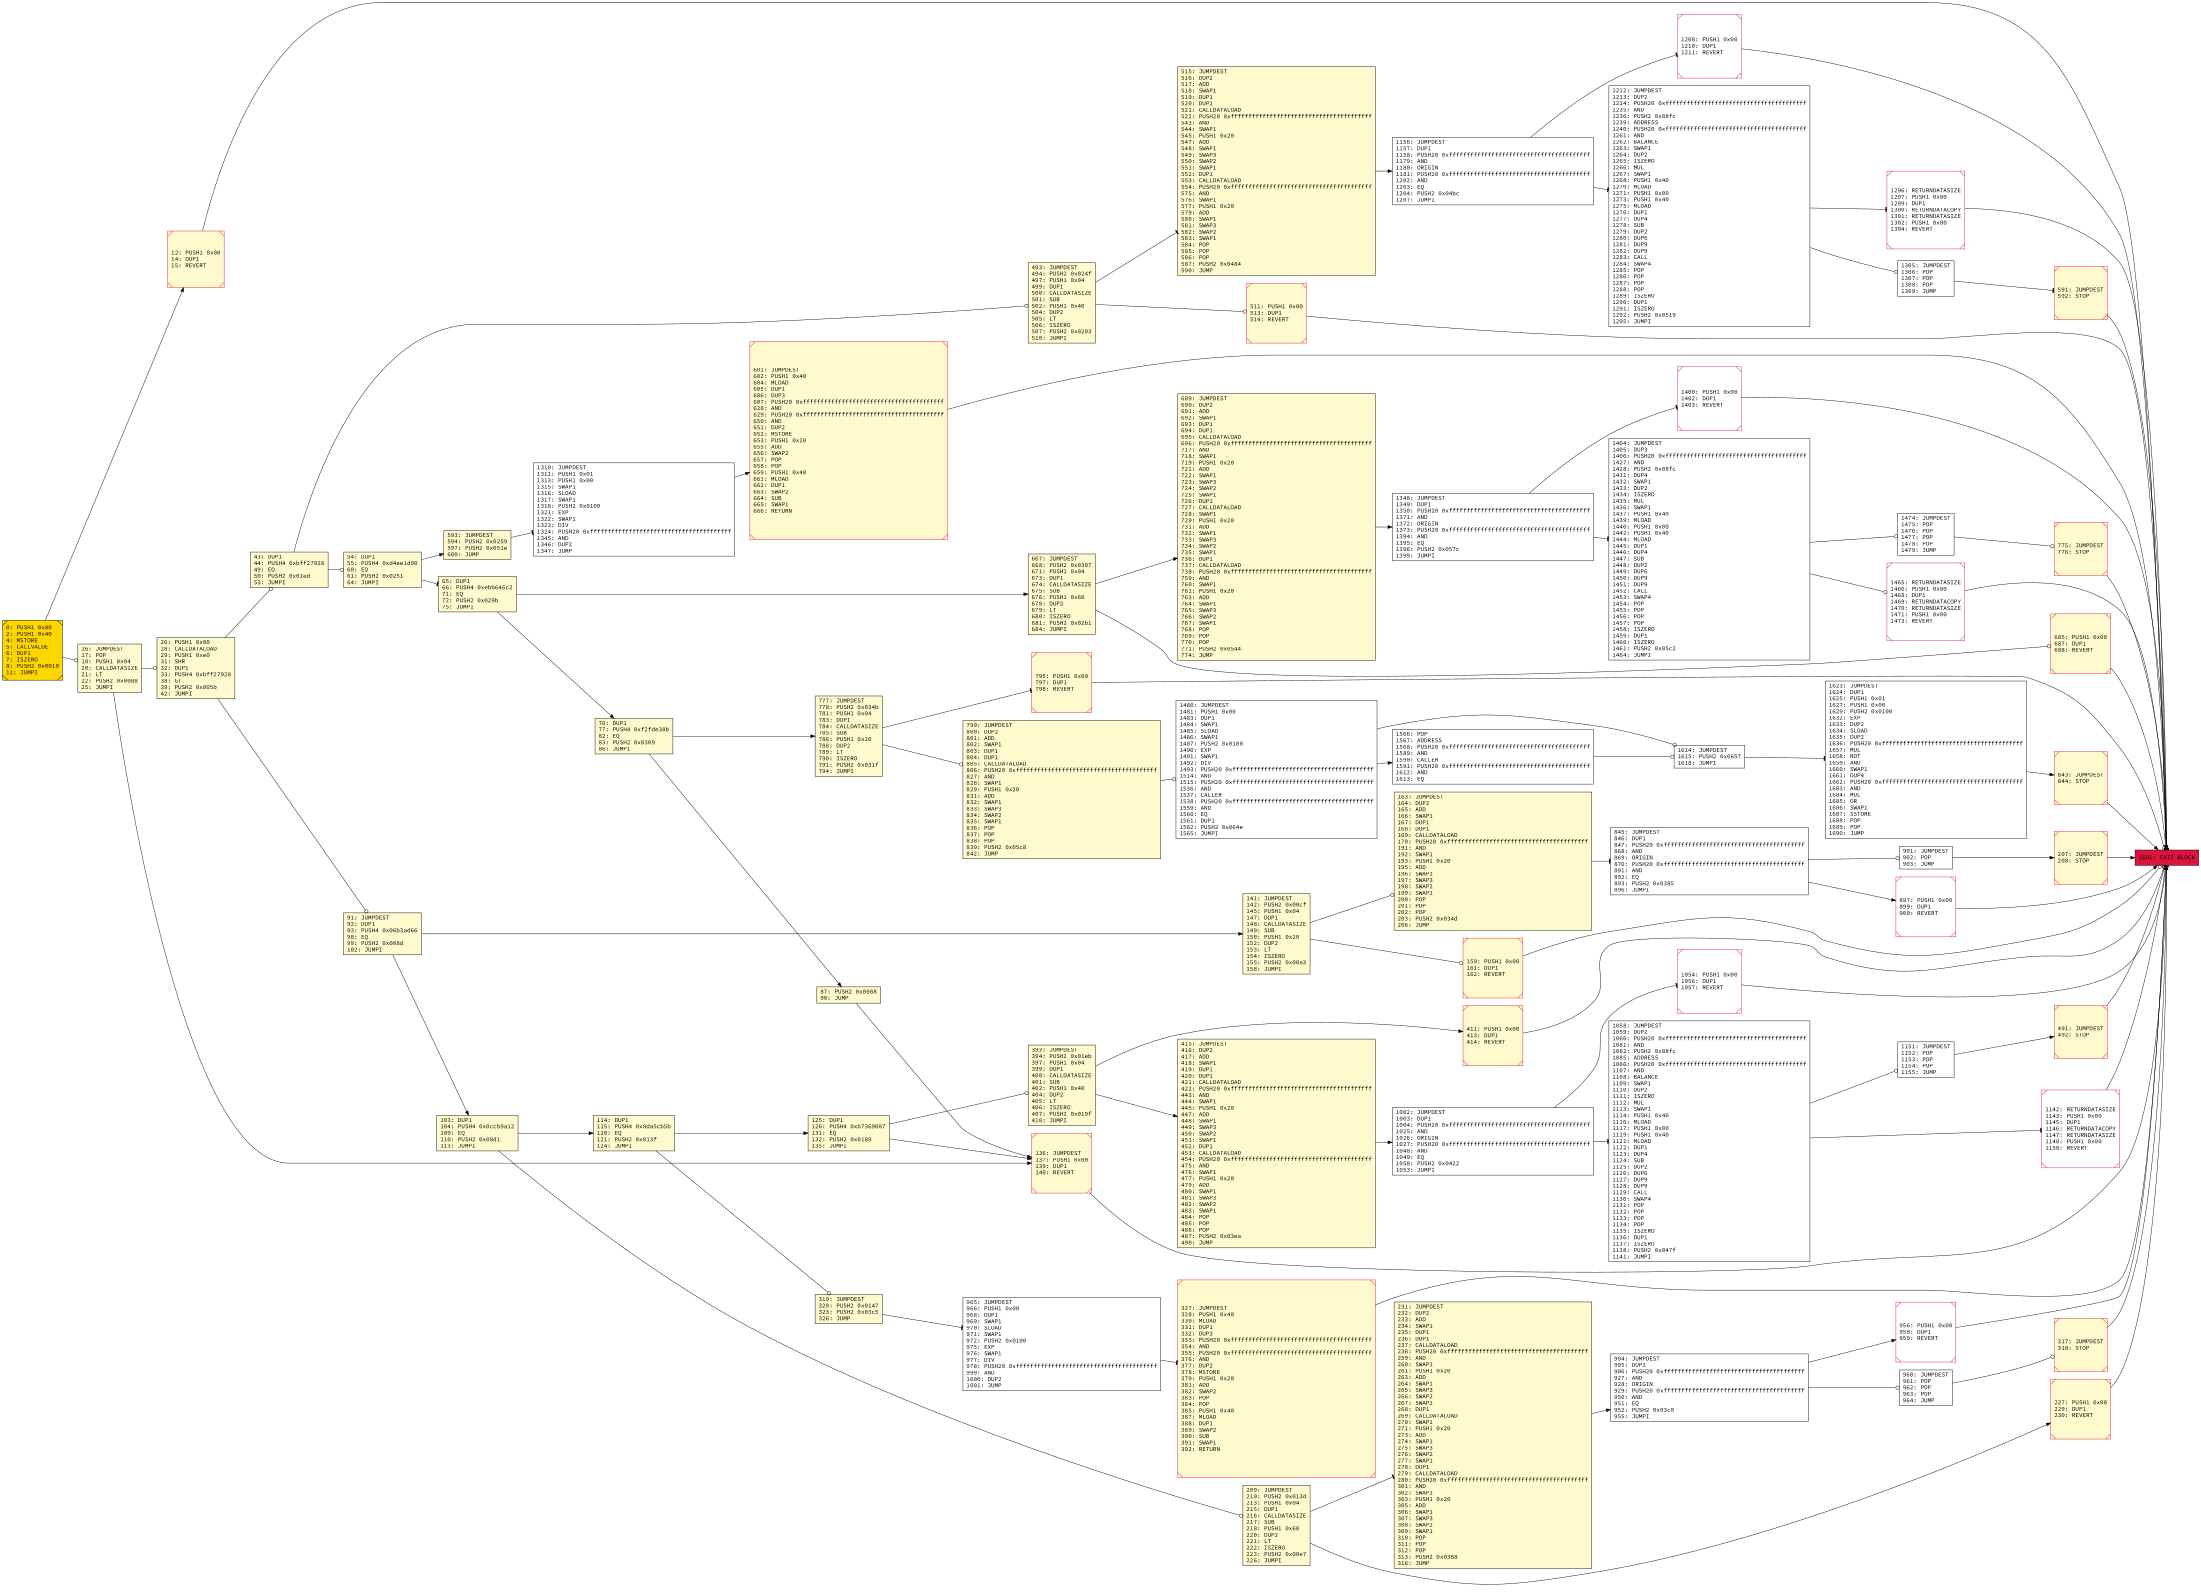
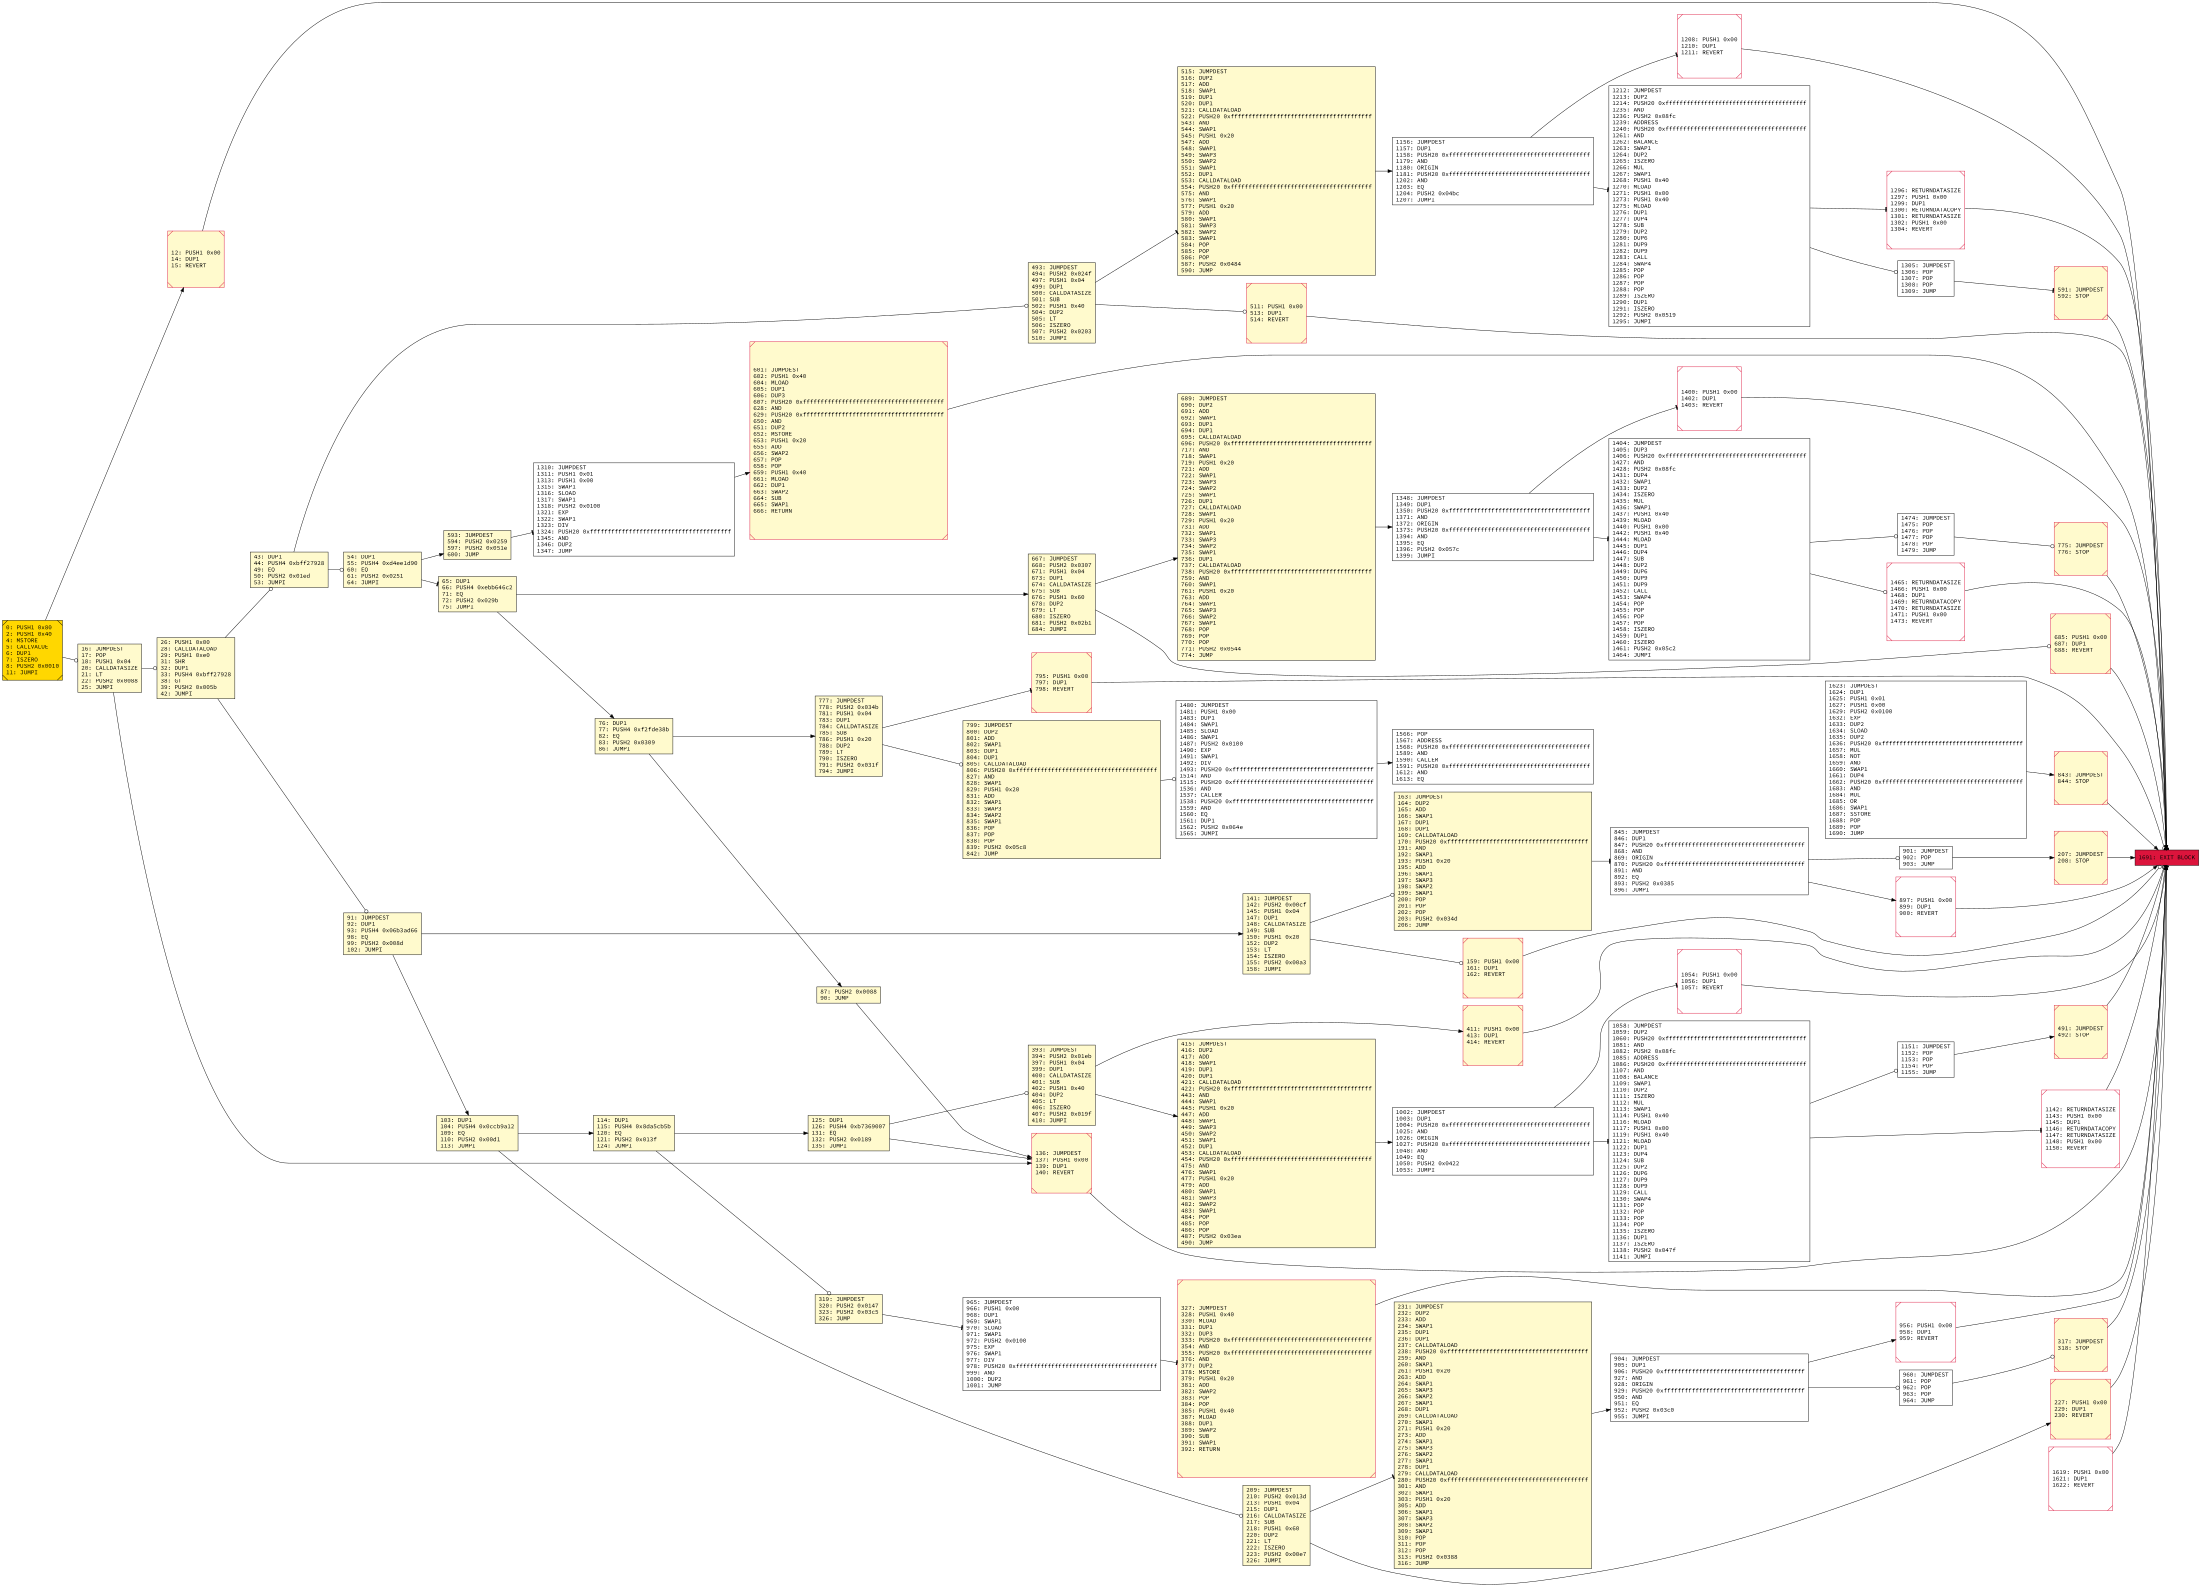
(1709, 757) -> none
none -> (2081, 1479)
